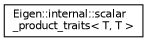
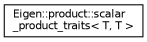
(74, 21) -> (74, 21)
